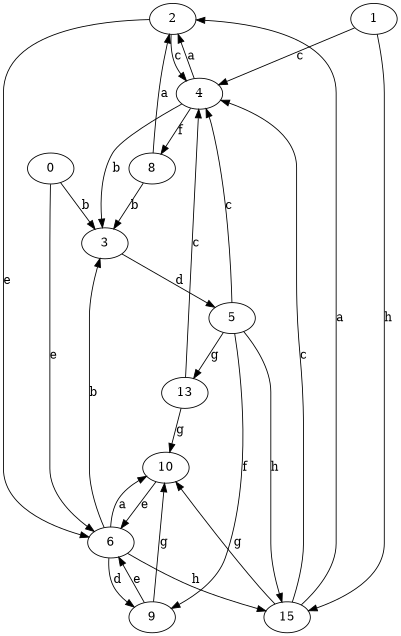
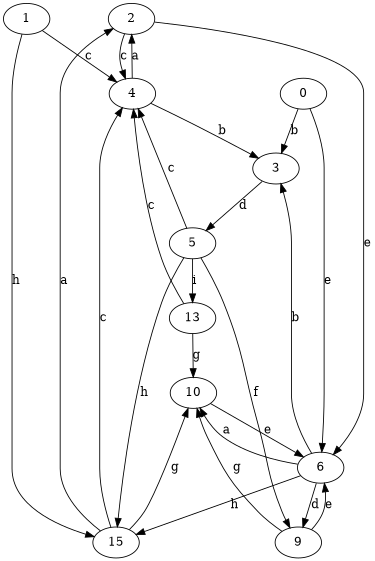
(152, 169) -> none
(215, 355) -> (195, 281)
